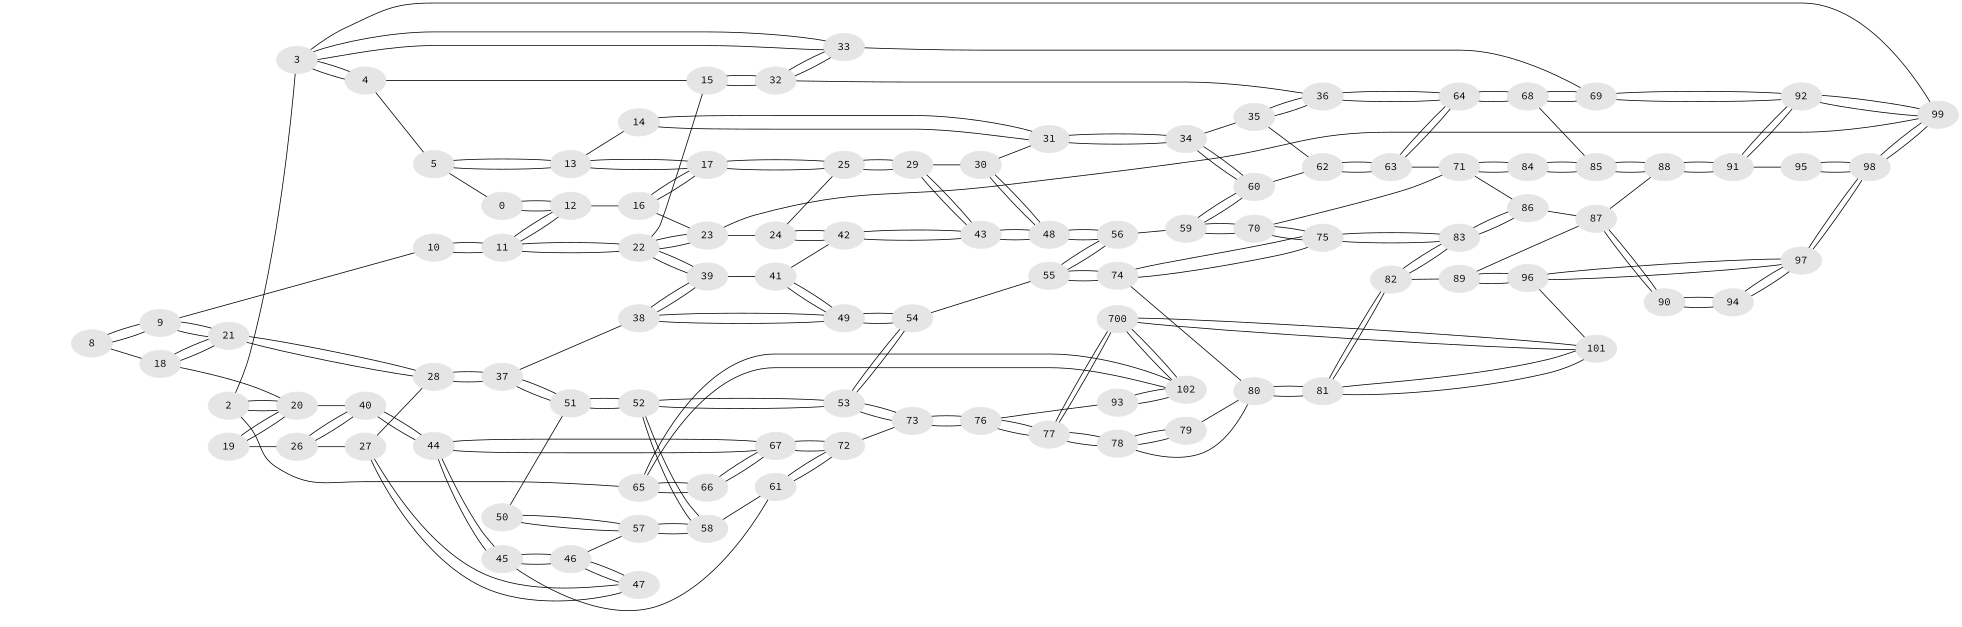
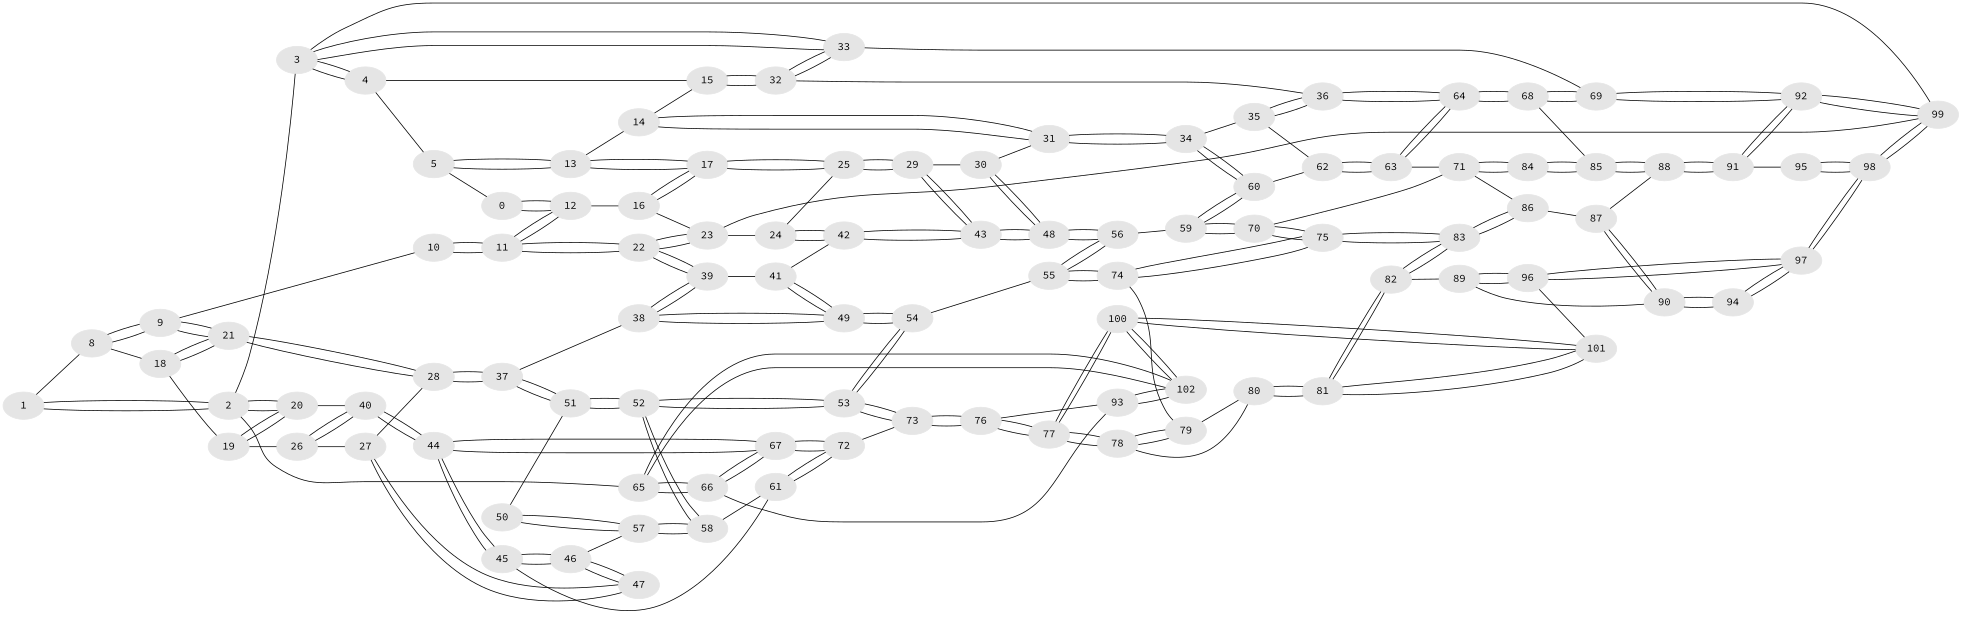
(683, 156) -> (673, 101)
(1528, 249) -> (1563, 305)
(1118, 319) -> (1118, 319)
(1186, 334) -> (1150, 339)
(231, 380) -> (198, 414)
none -> (24, 406)
none -> (937, 522)
